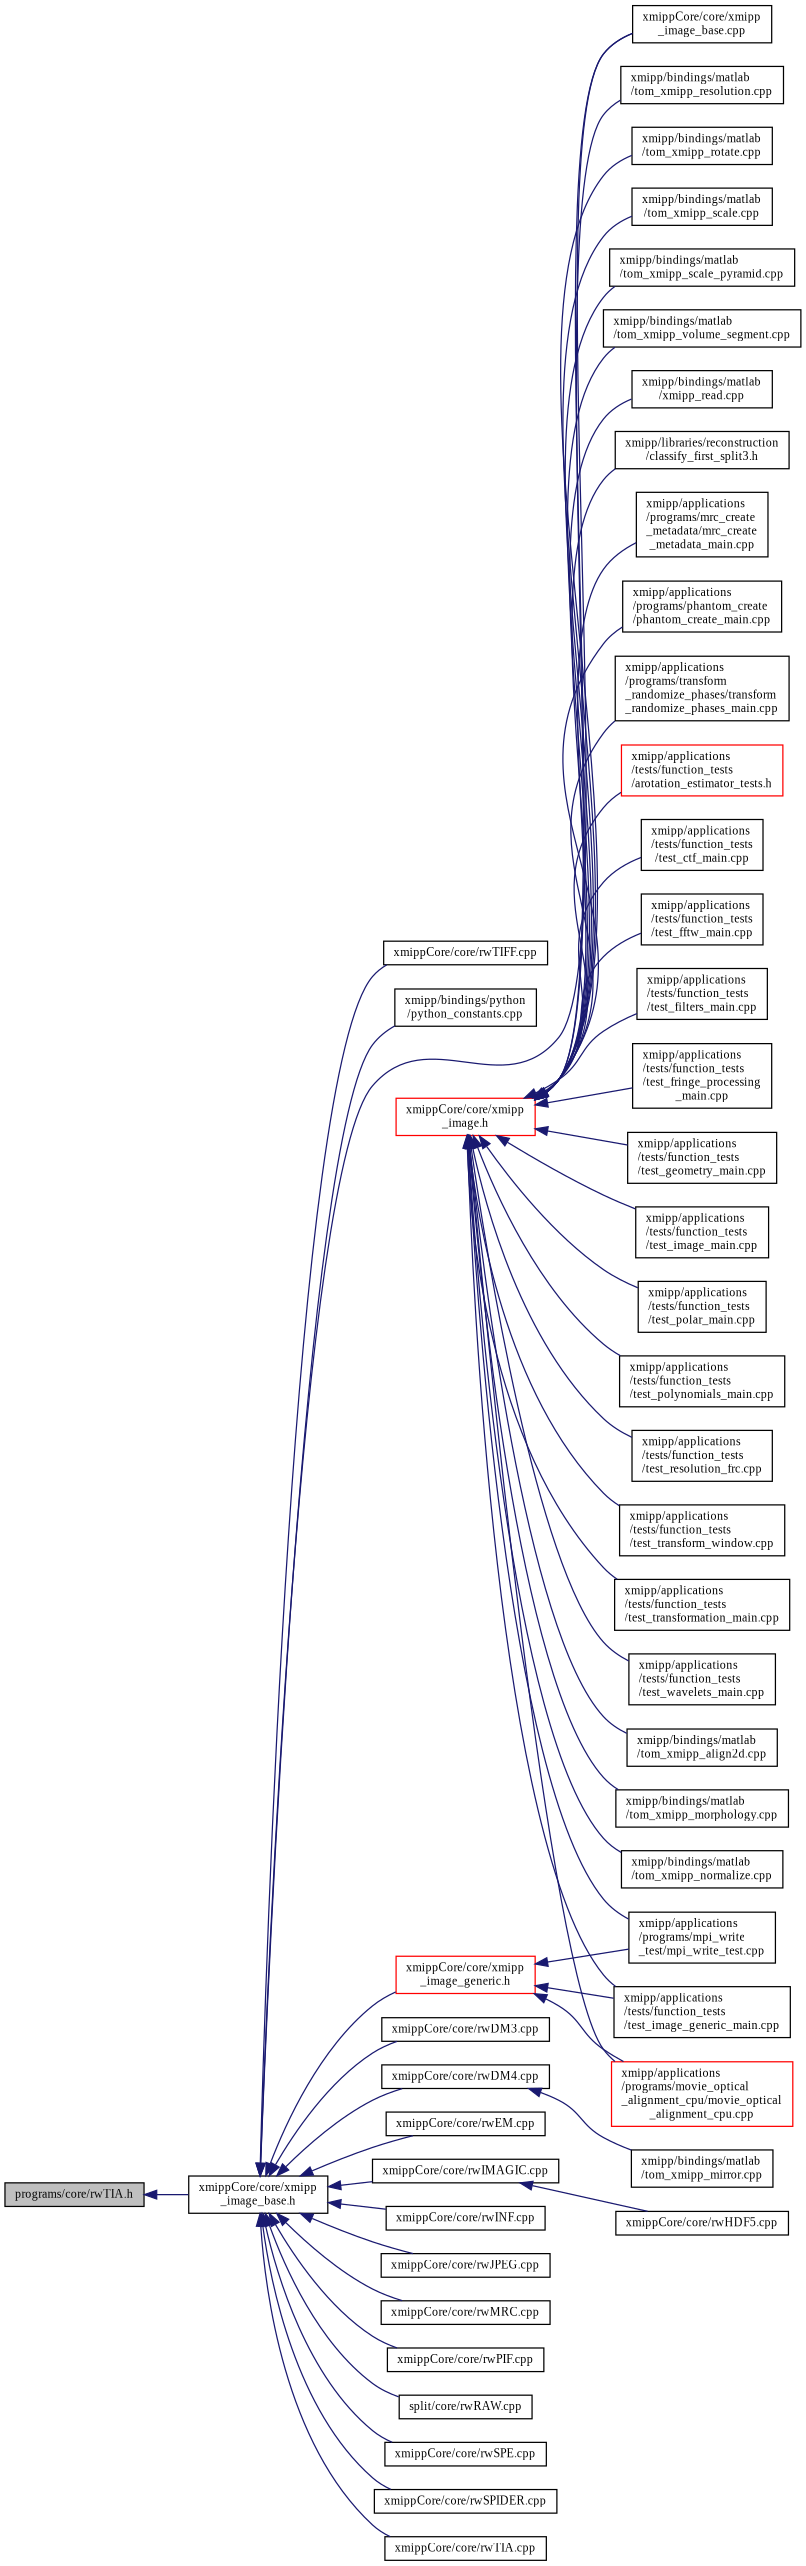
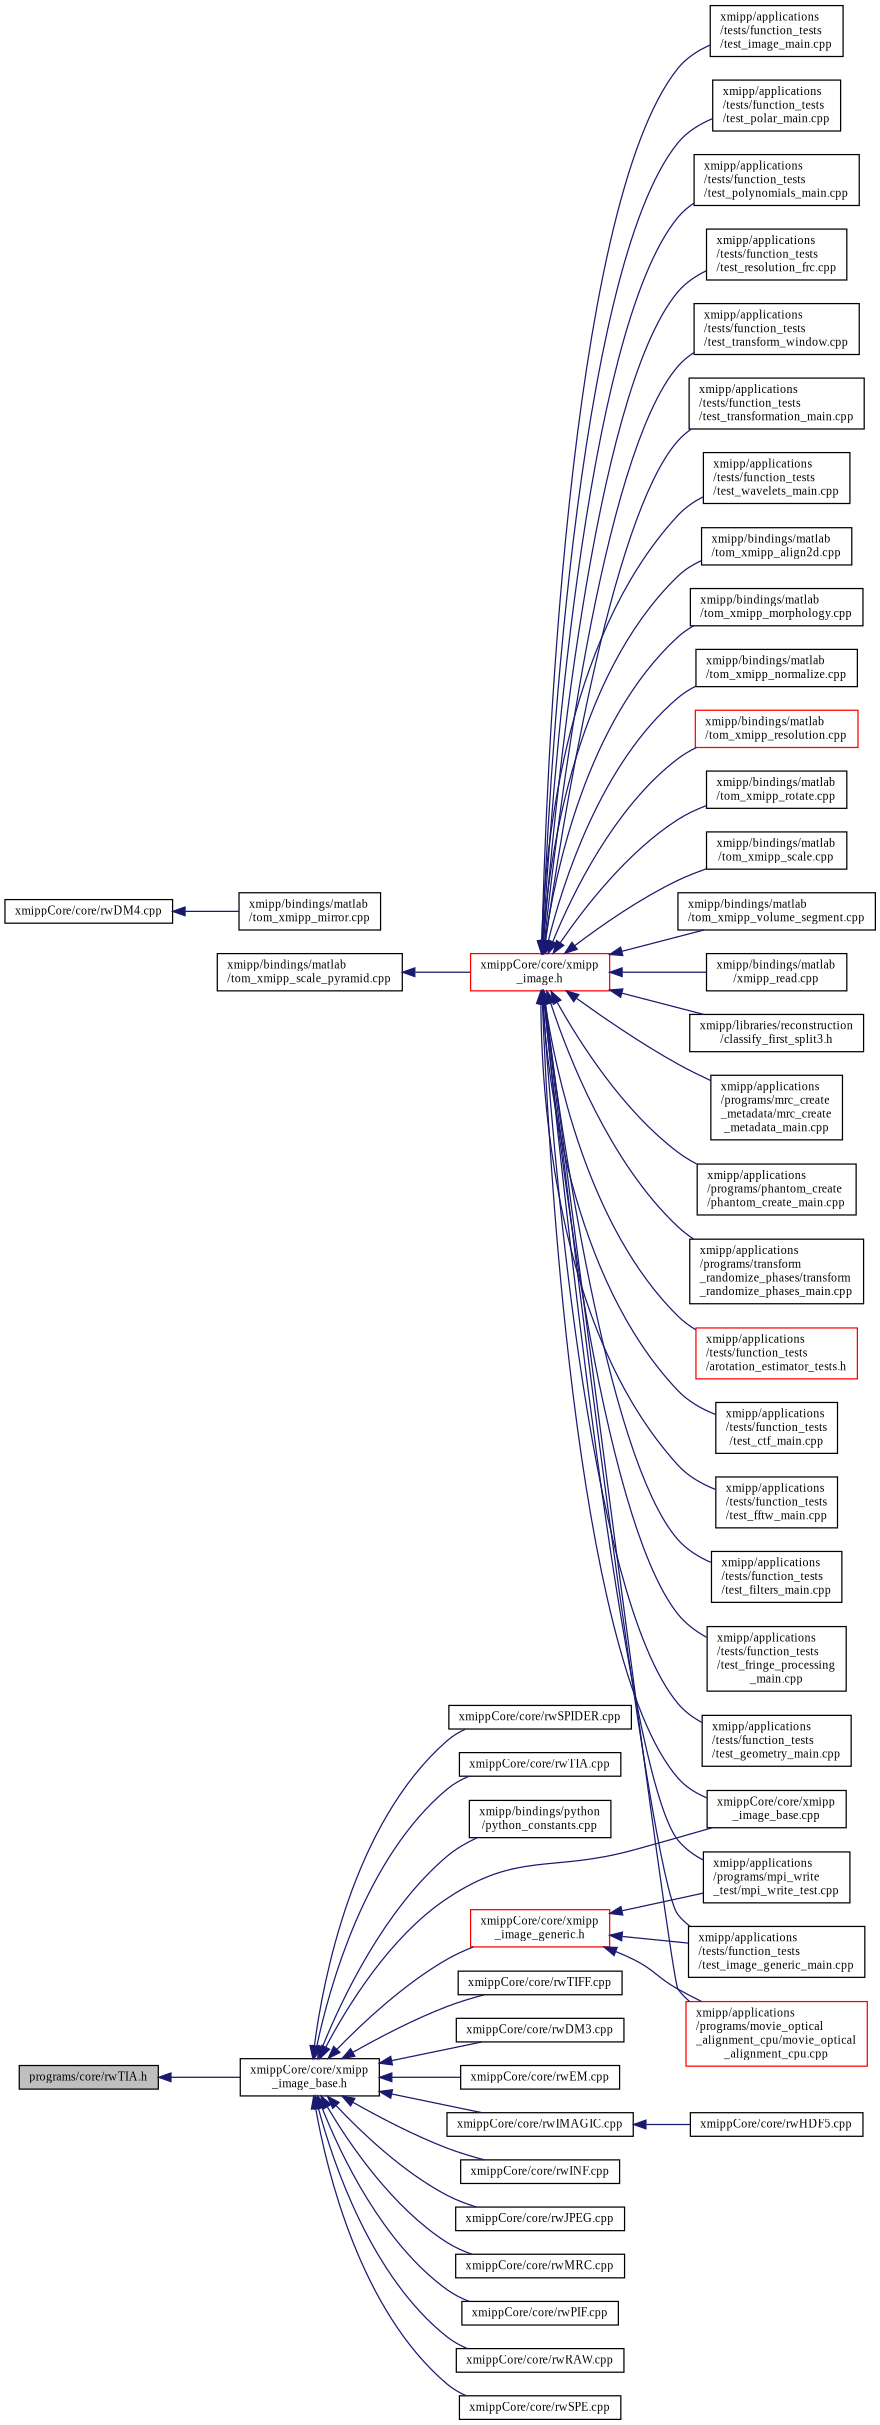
(702, 85) -> (777, 729)
(579, 689) -> (443, 972)
(340, 2121) -> none
(466, 2407) -> (540, 2360)
